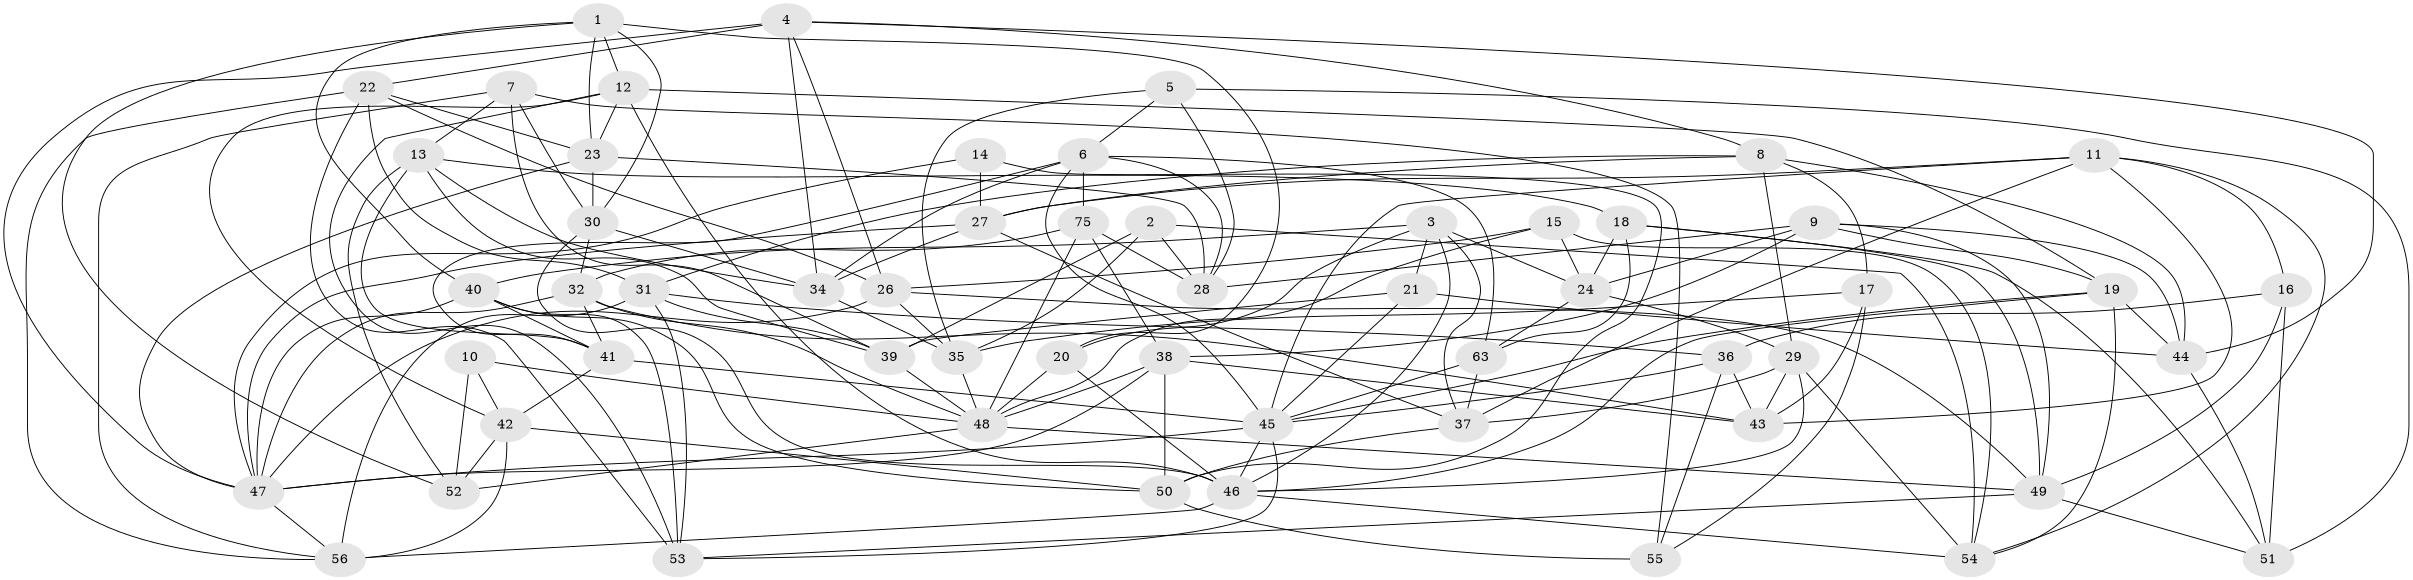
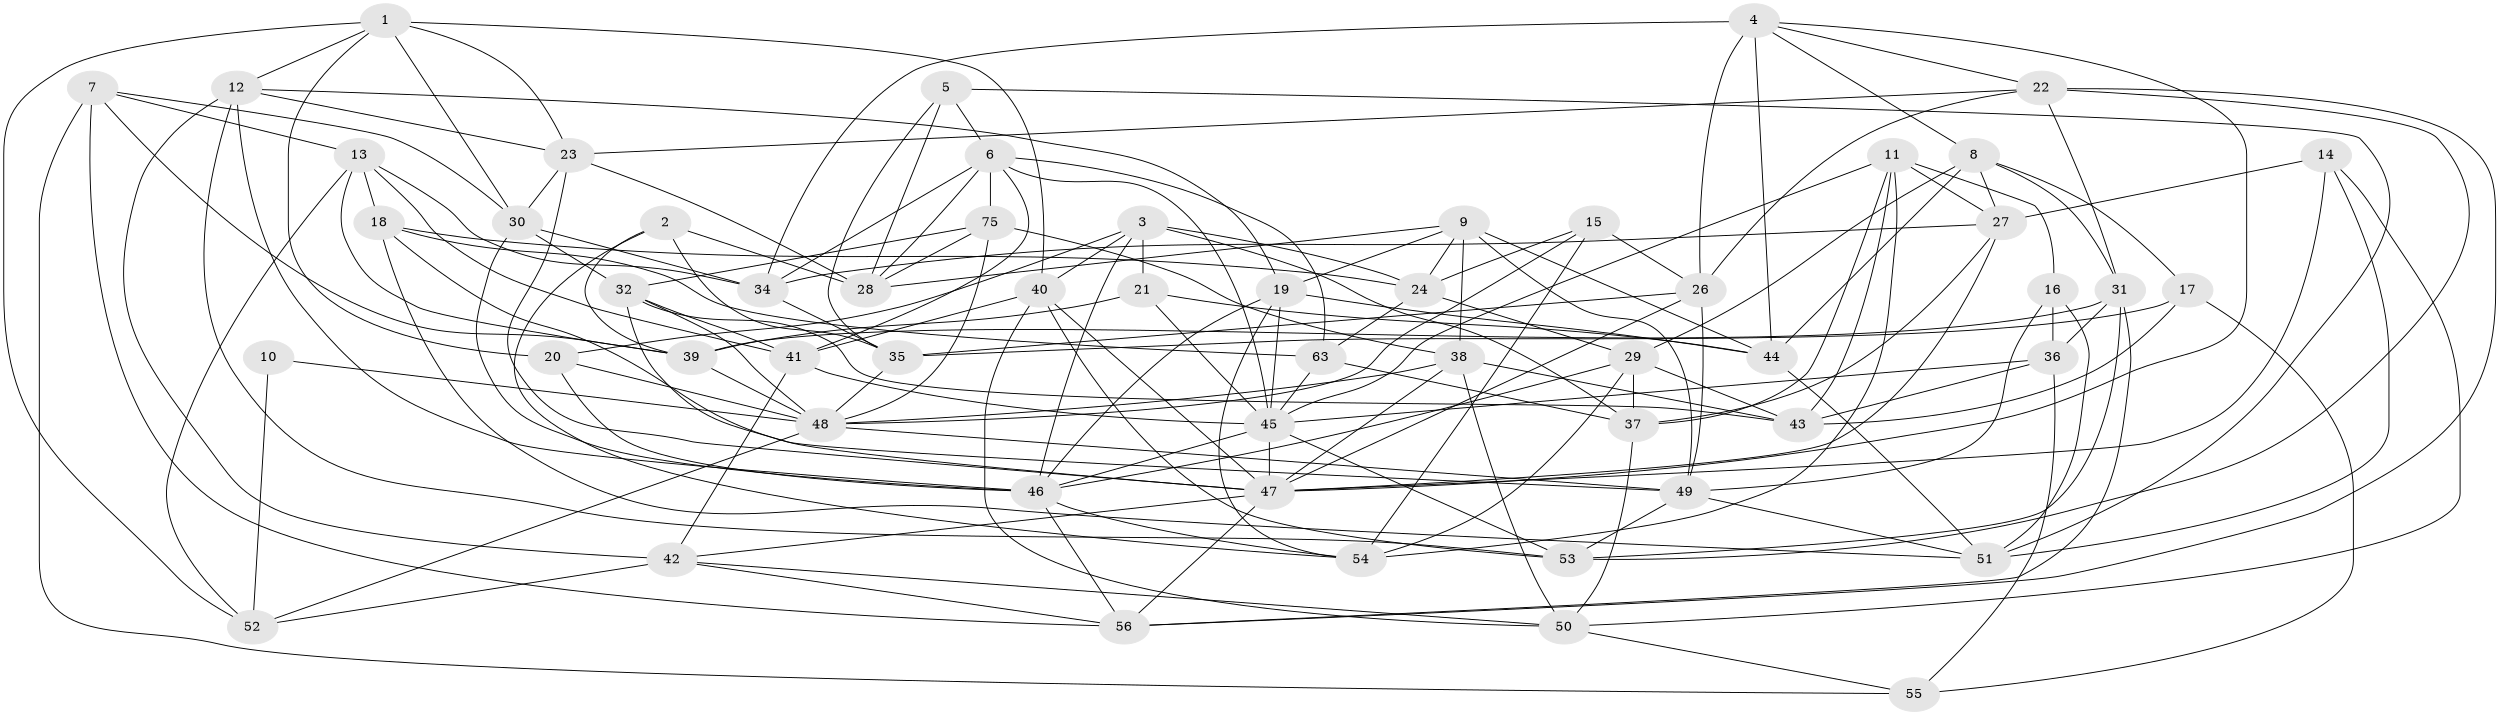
(488, 391) -> (943, 529)
none -> (2340, 480)
